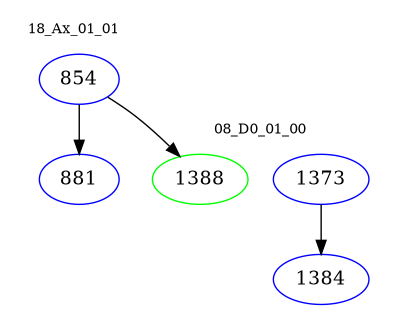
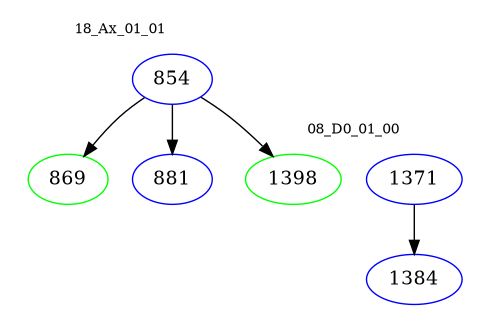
none -> (68, 179)
(200, 179) -> (293, 179)
(321, 179) -> (414, 179)
